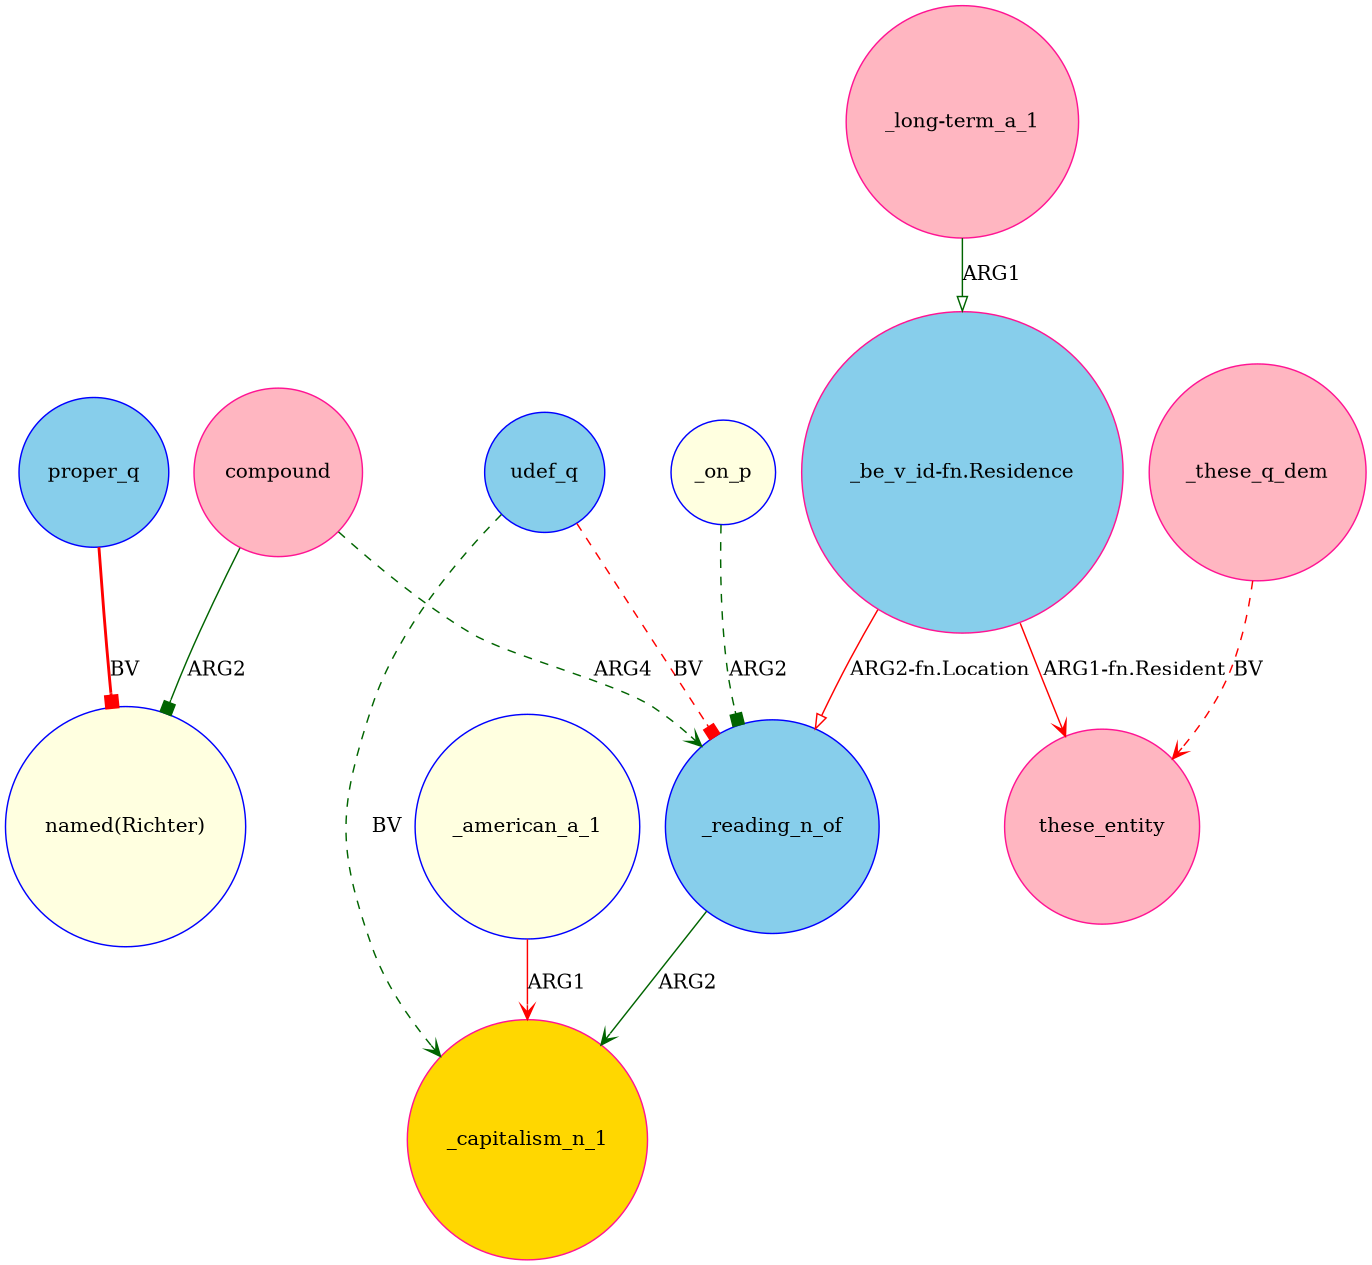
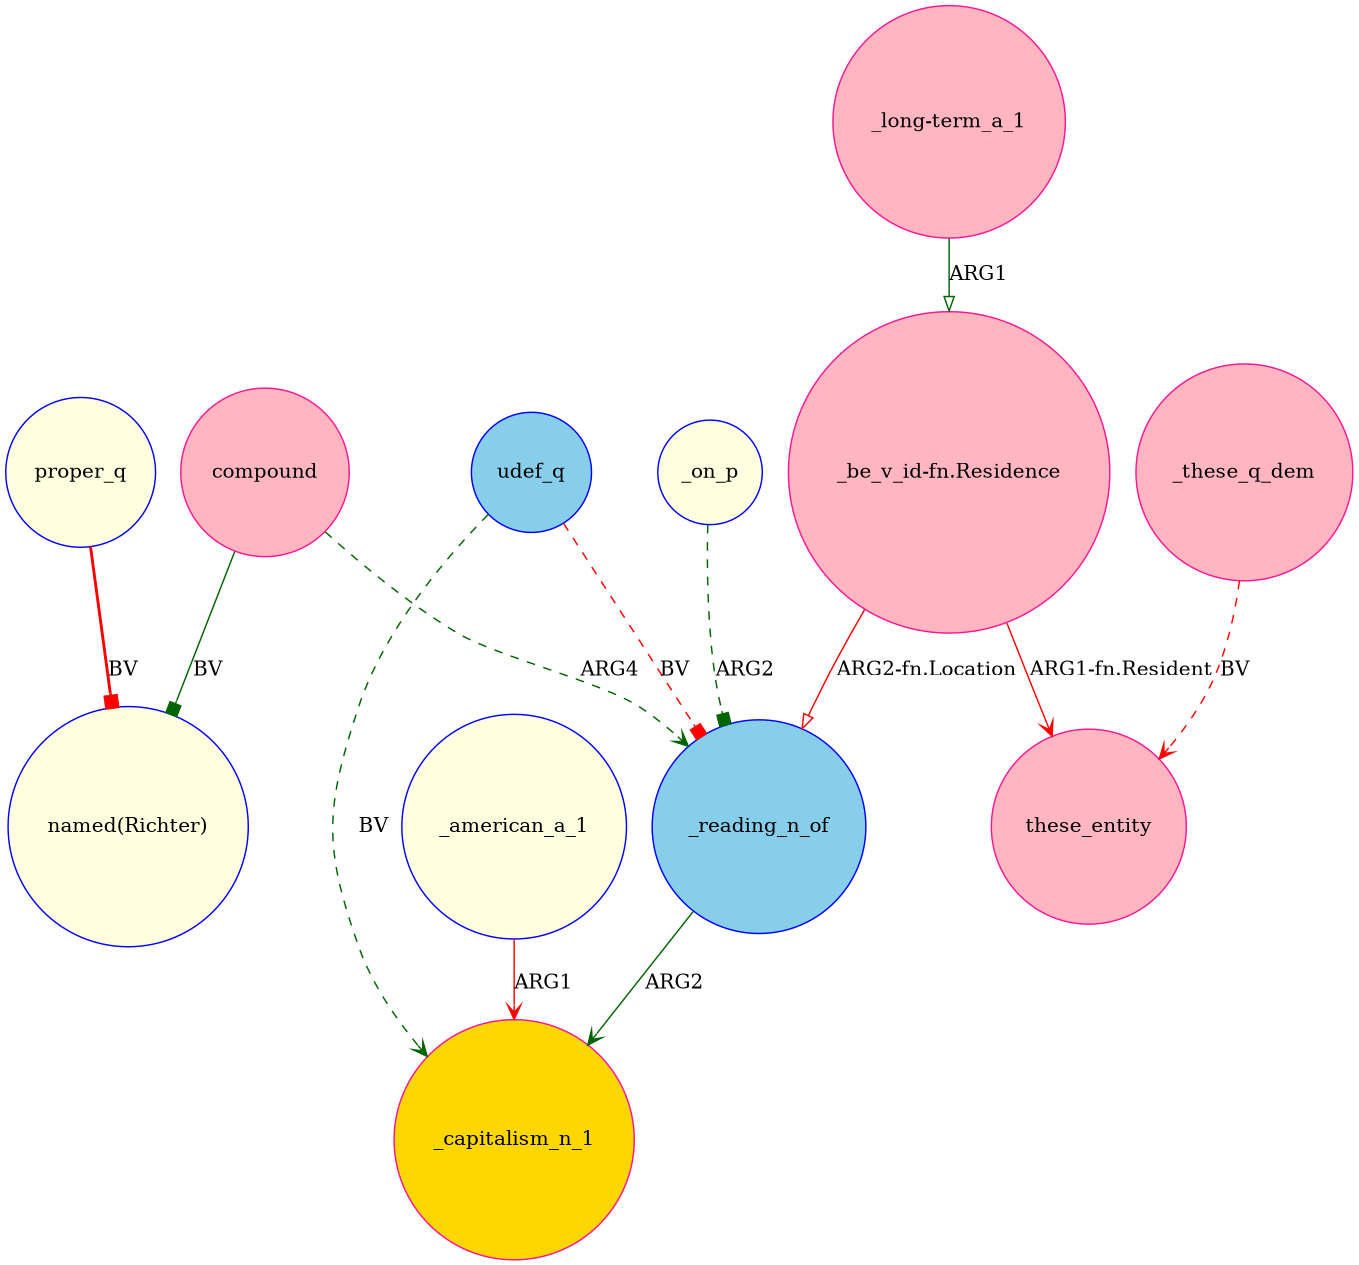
(94, 472) -> (81, 472)
(962, 472) -> (949, 472)
(217, 670) -> (208, 670)
